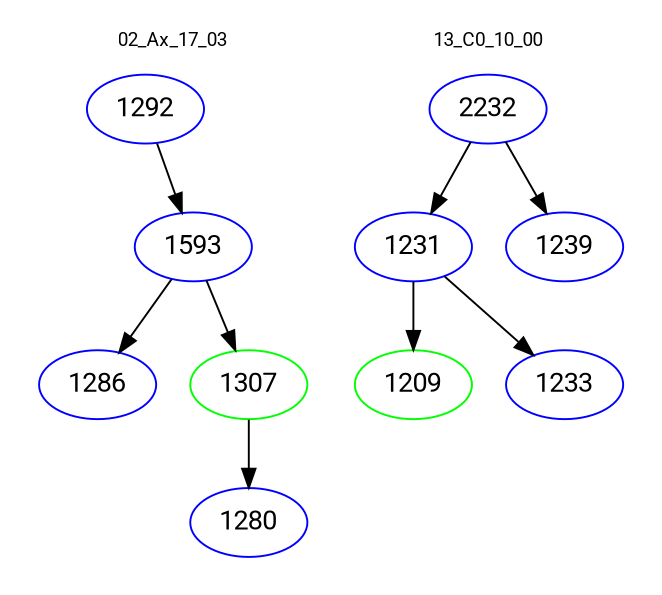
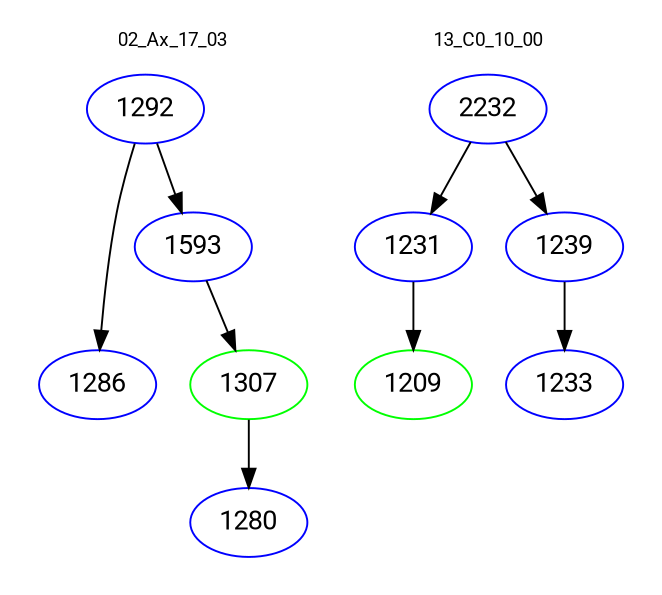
(151, 308) -> (113, 236)
(482, 309) -> (565, 306)
